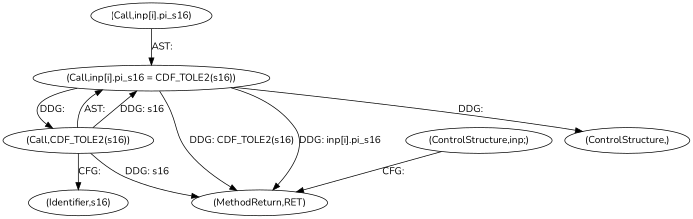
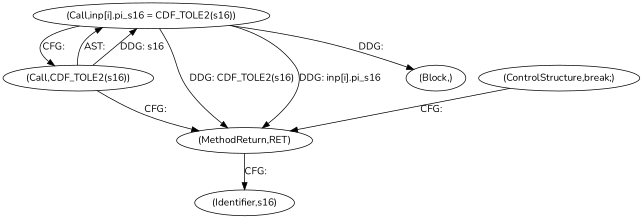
(151, 16) -> none
(54, 109) -> (55, 47)
(479, 140) -> (559, 78)
(627, 140) -> (436, 78)
(78, 168) -> (245, 168)
(147, 172) -> (157, 109)
